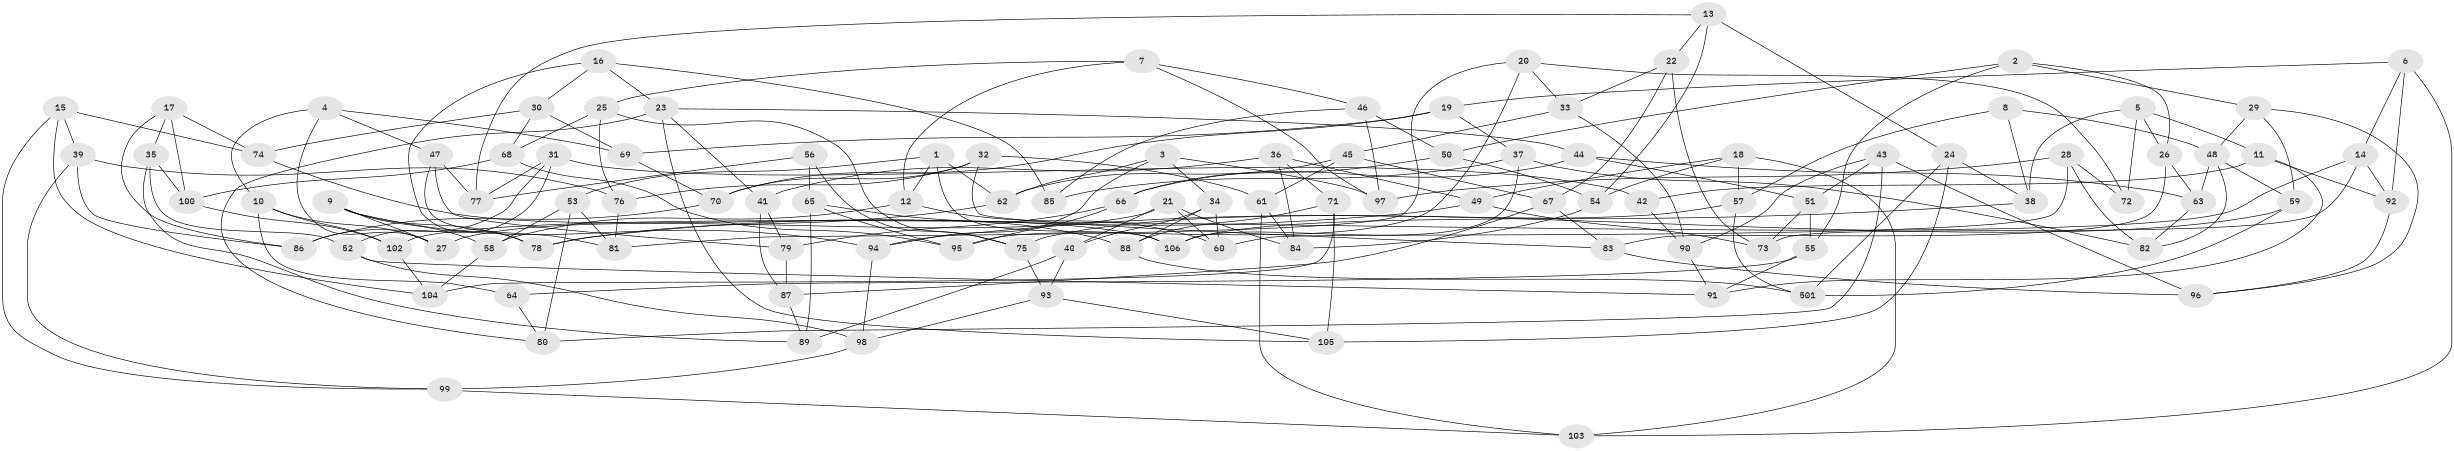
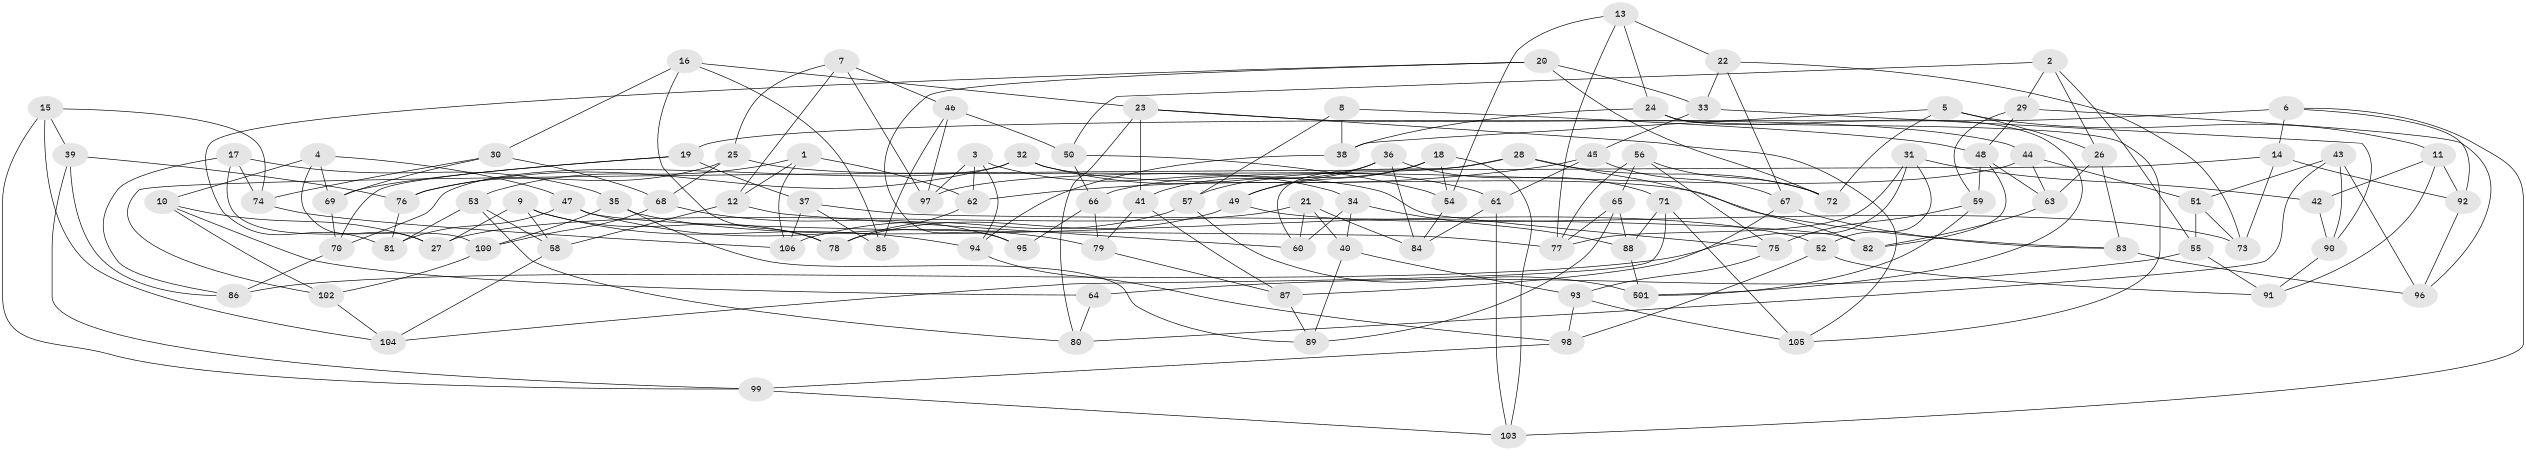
none -> (1736, 178)
(882, 228) -> (1585, 227)
